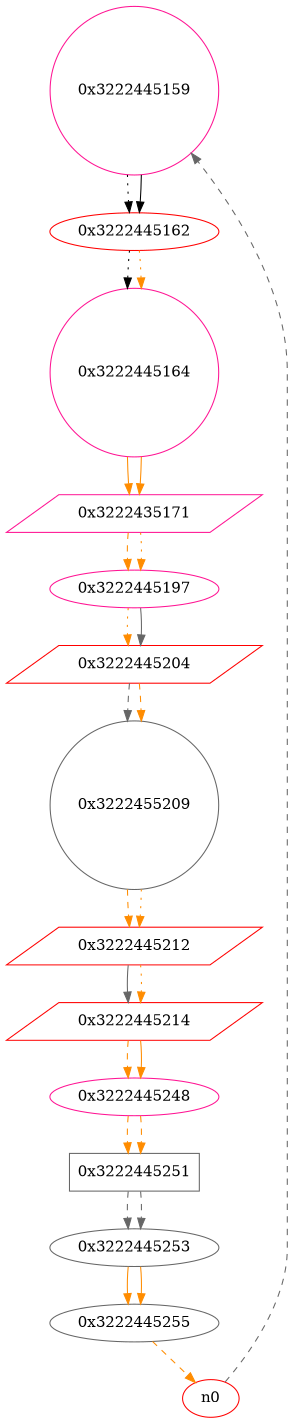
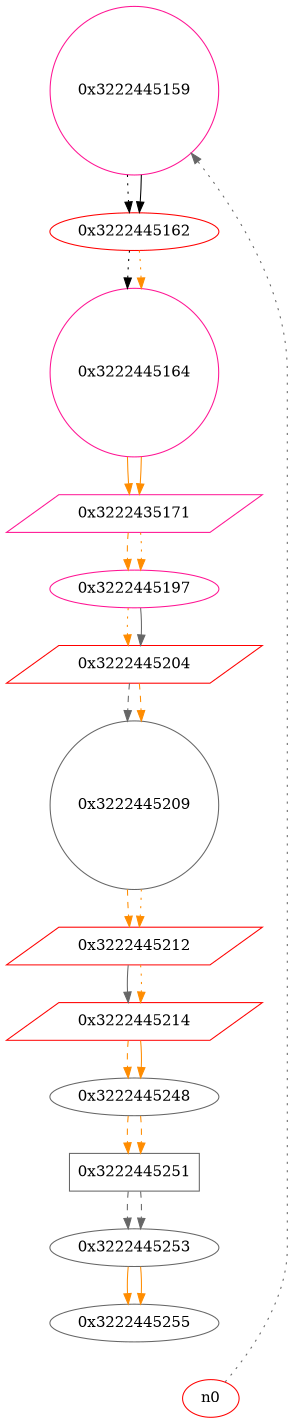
(287, 769) -> (287, 769)
(134, 805) -> (134, 805)
(134, 1097) -> (134, 1097)
(170, 1358) -> none
